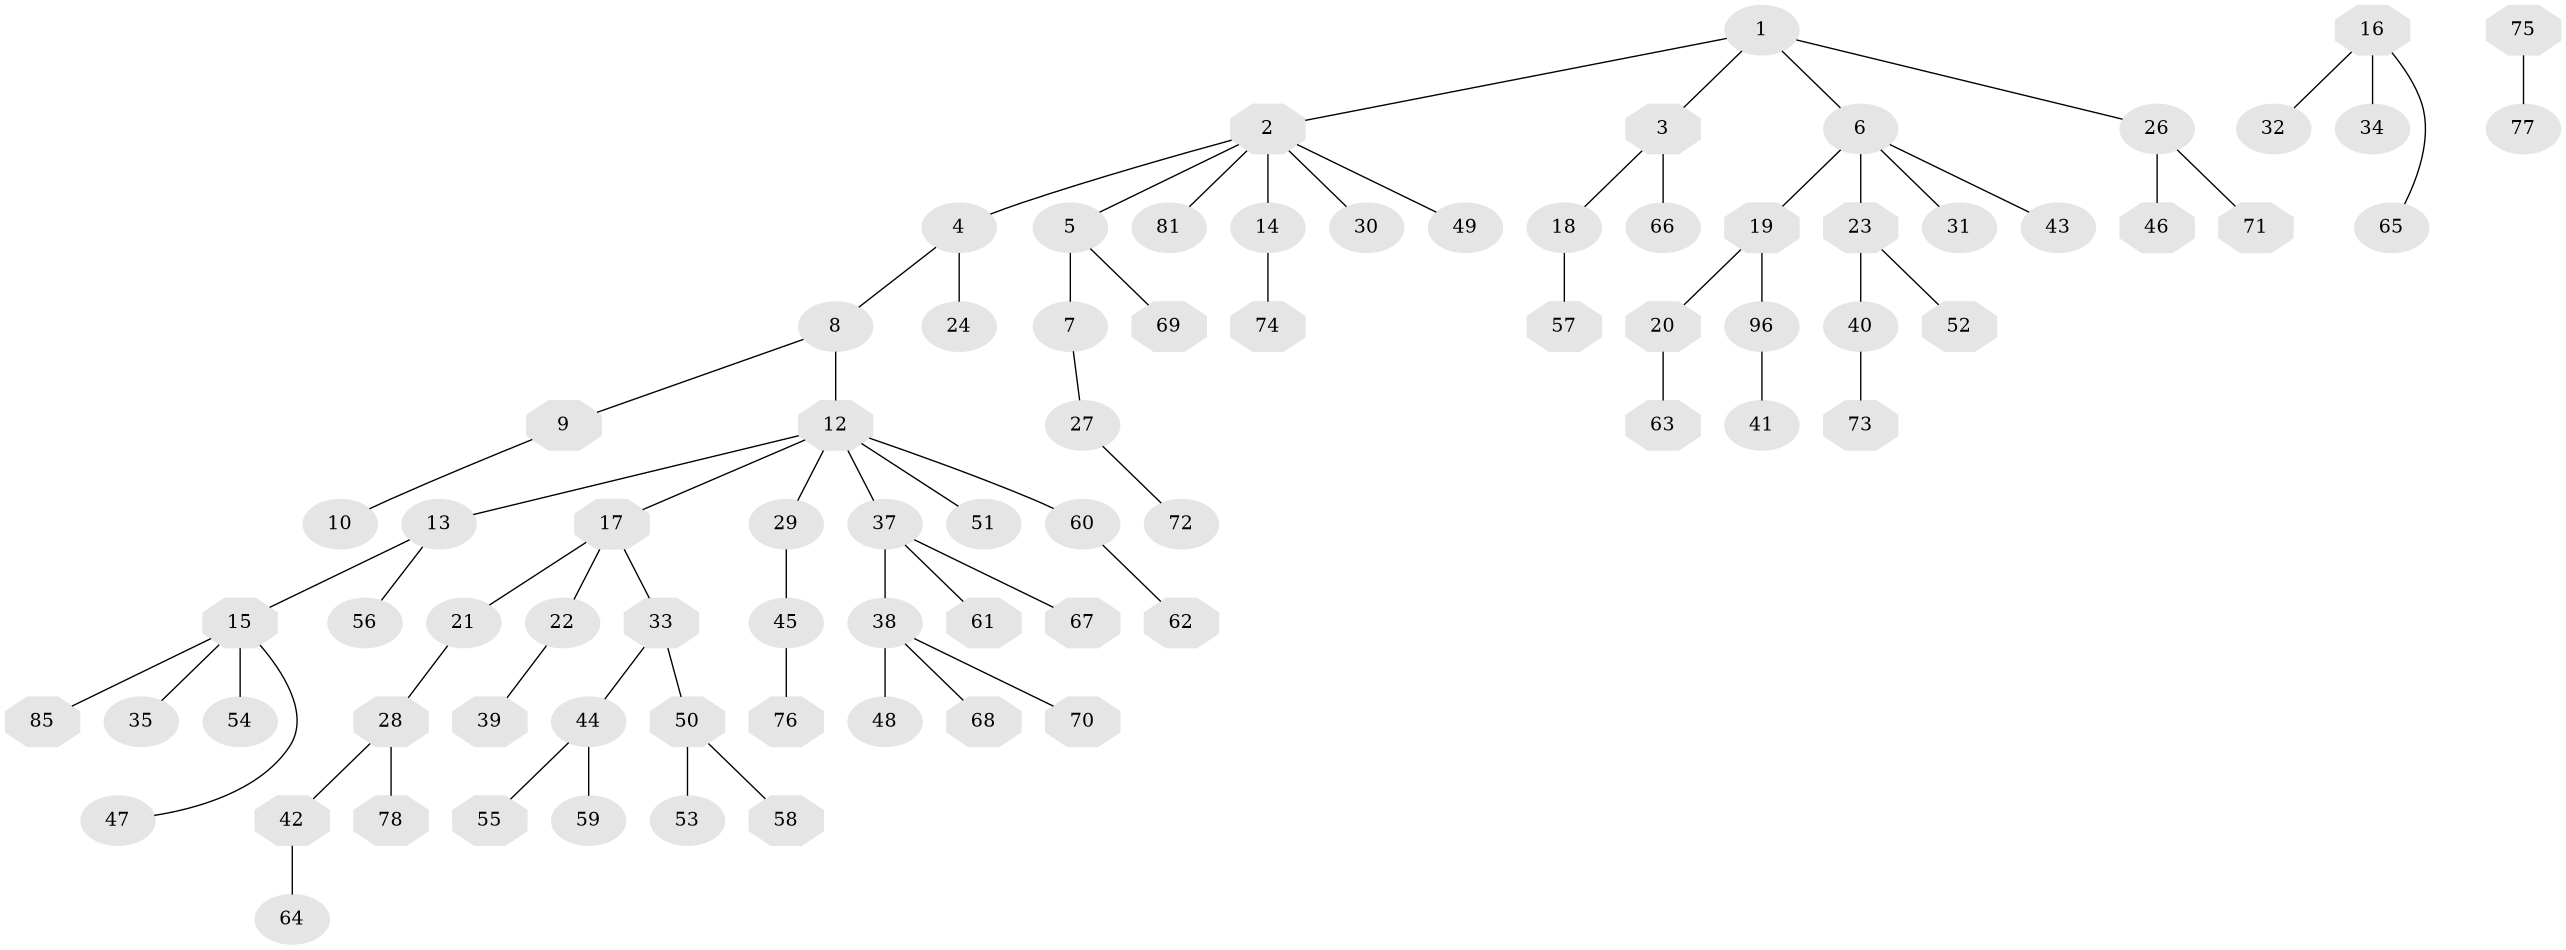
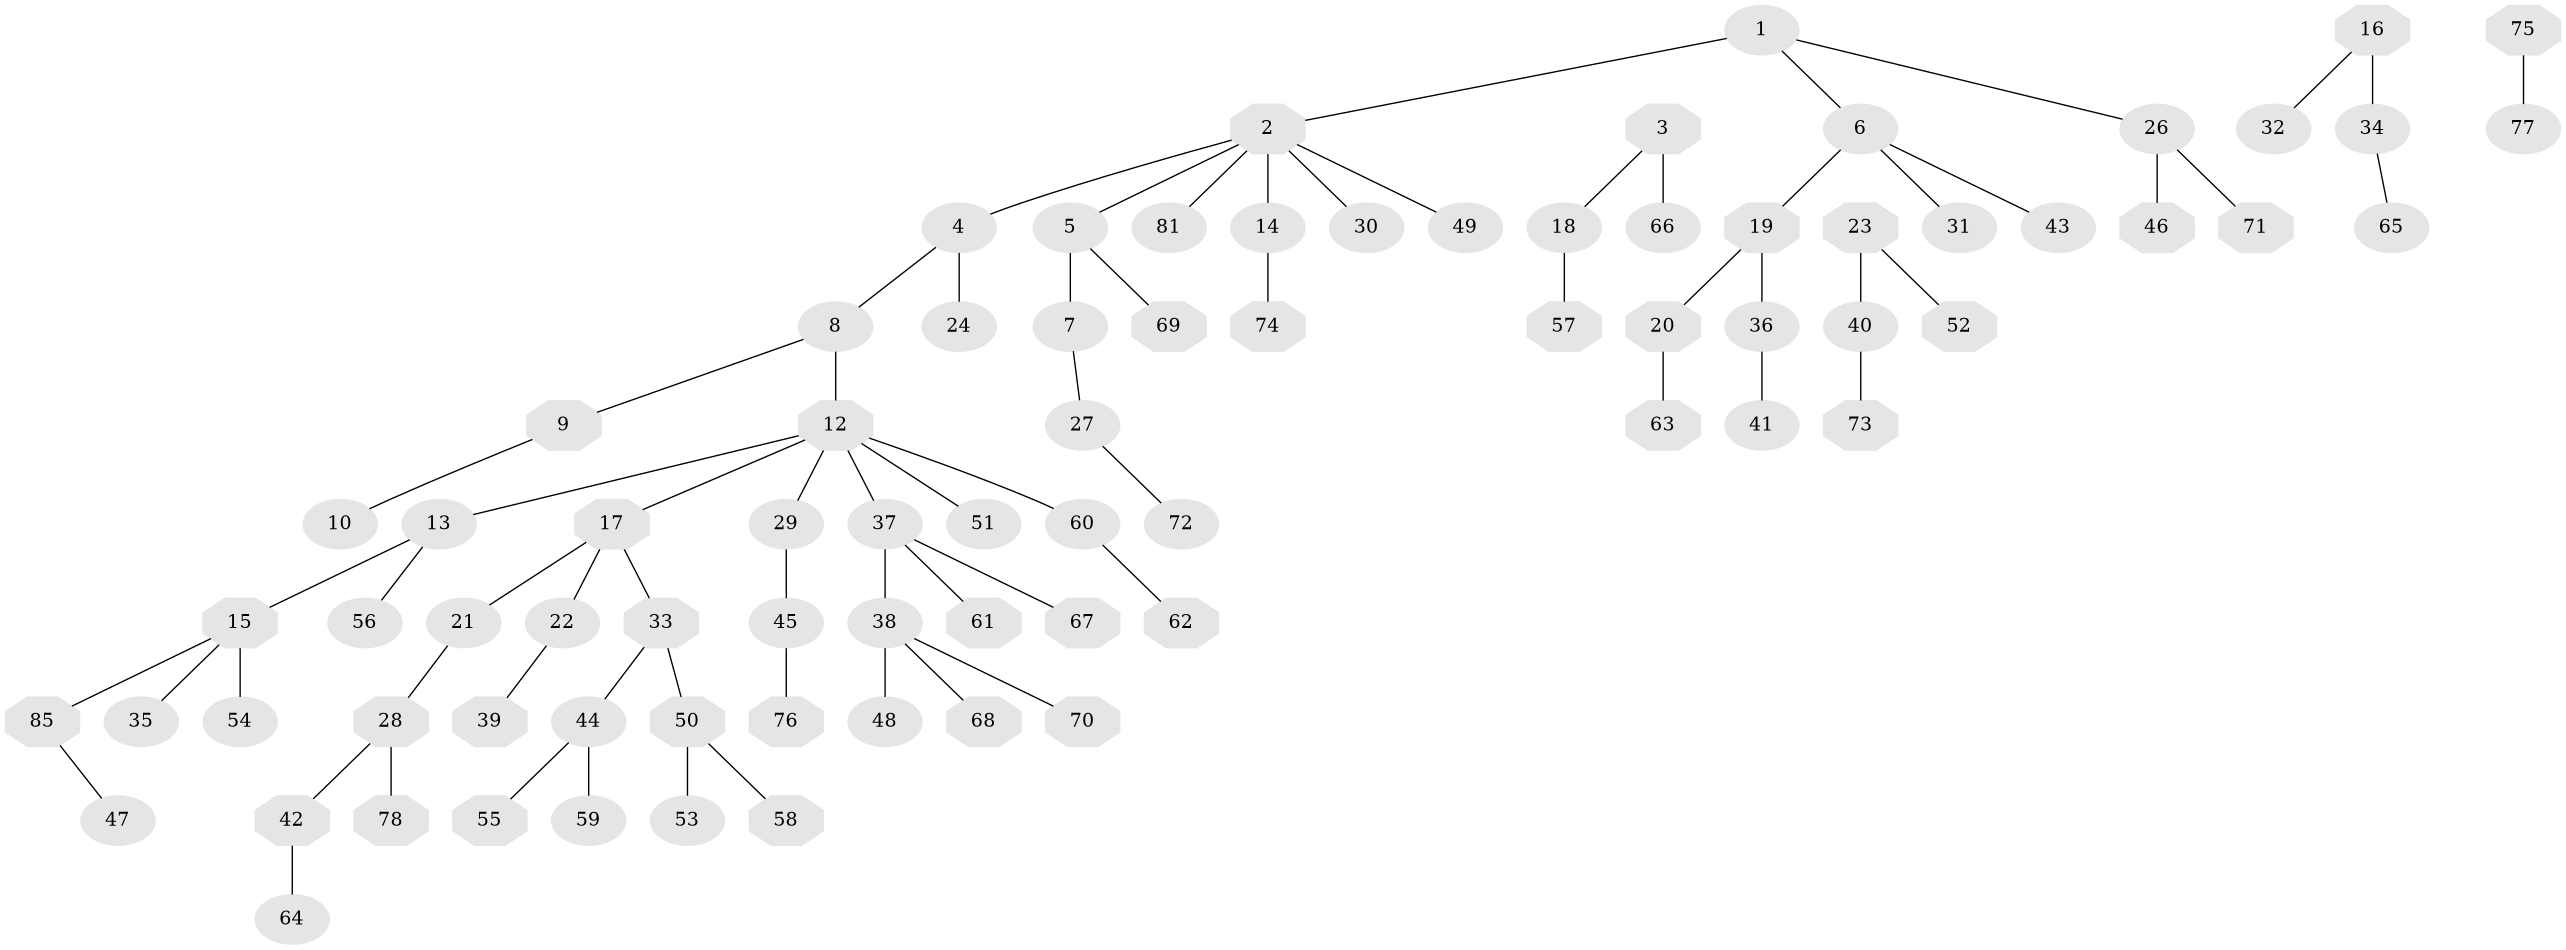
(1713, 79) -> none
(2425, 126) -> (2382, 178)
(1861, 179) -> none
(1762, 327) -> (1762, 327)
(276, 763) -> (81, 772)
